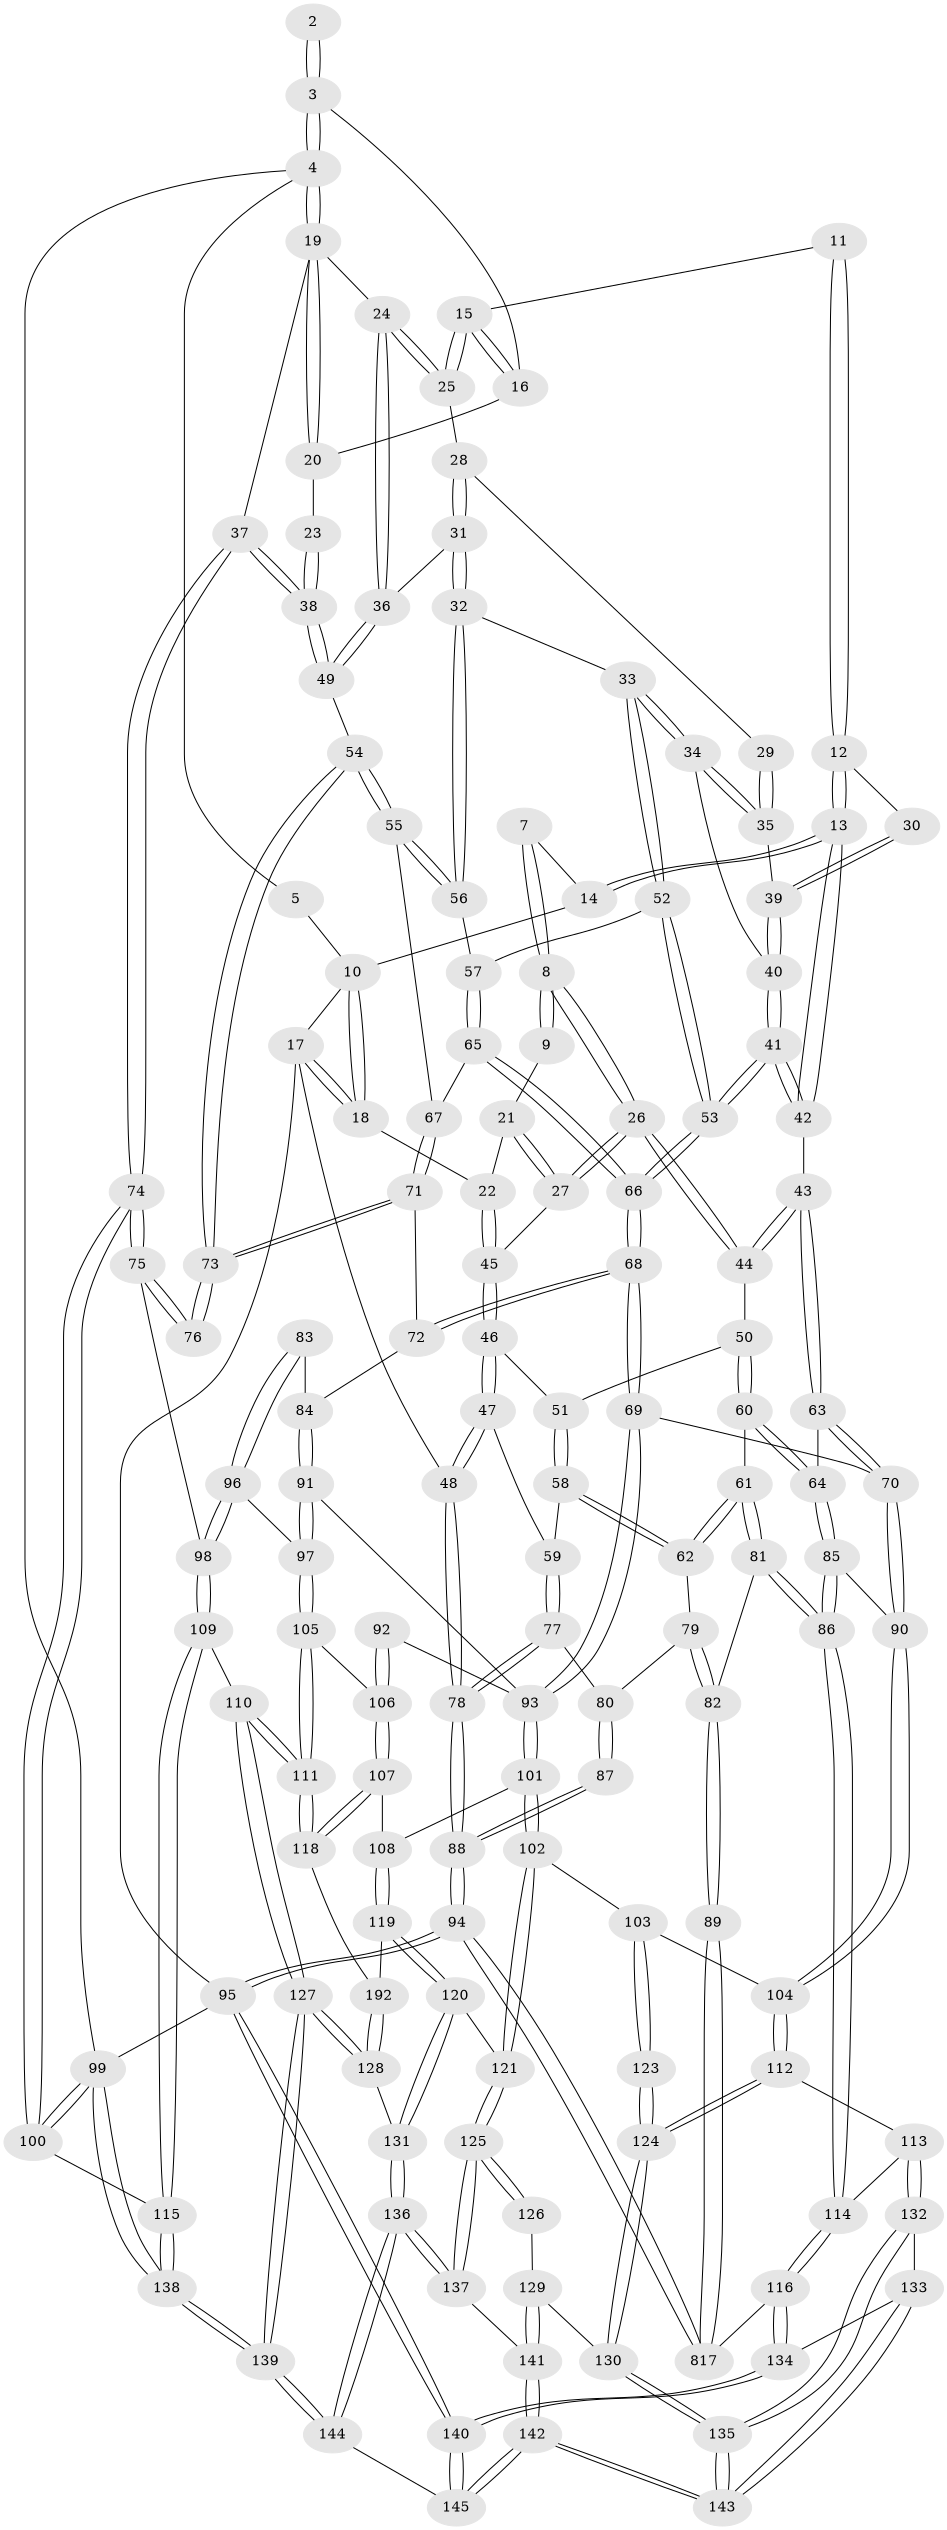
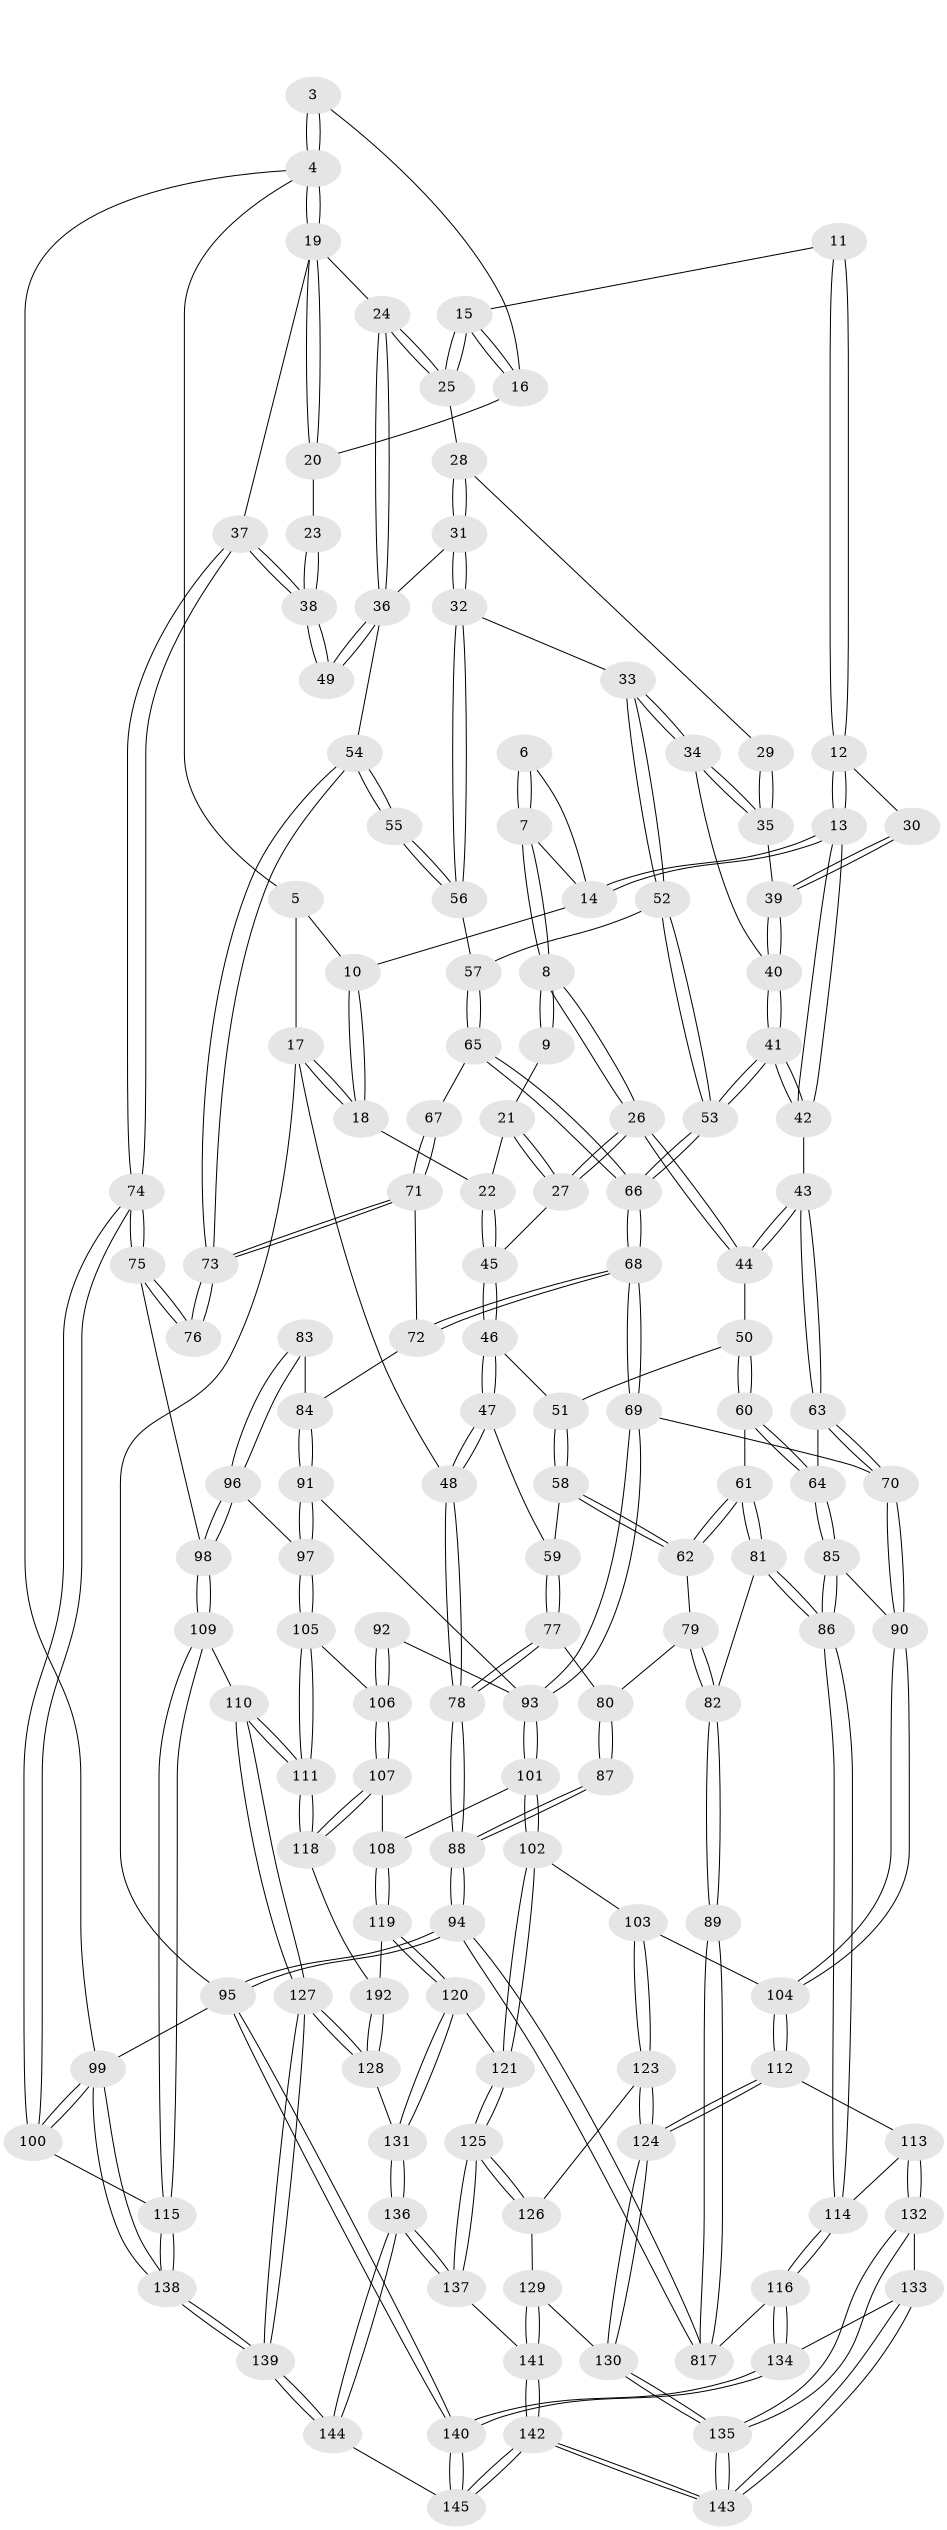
(313, 22) -> none
(341, 717) -> (369, 680)
none -> (524, 753)
(414, 973) -> none
(324, 1009) -> (296, 973)
none -> (593, 2137)
